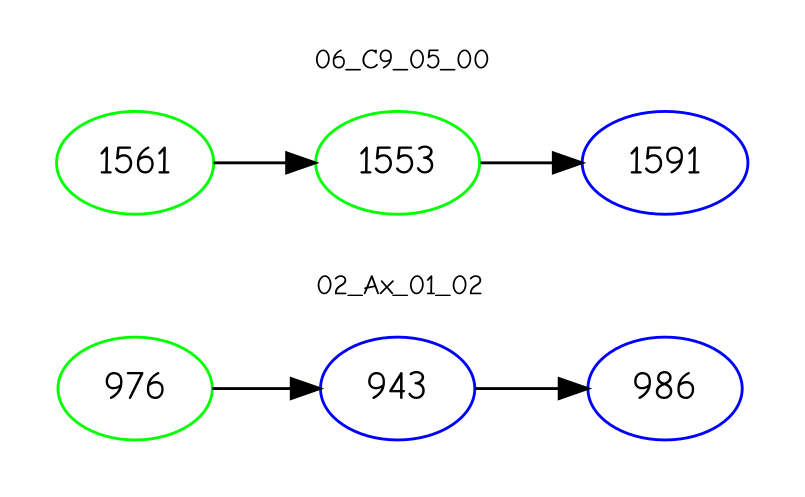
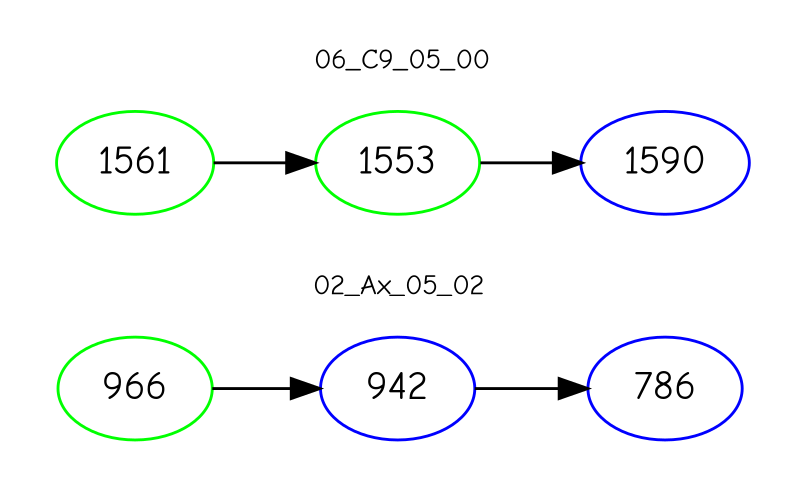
(665, 163) -> (665, 163)
(400, 287) -> (400, 287)
(135, 389) -> (135, 389)
(398, 389) -> (398, 389)
(665, 389) -> (665, 389)
